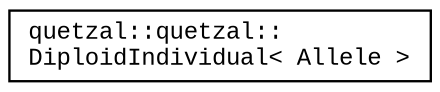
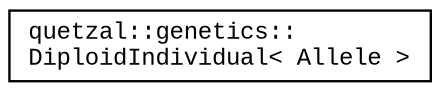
(220, 46) -> (220, 46)
